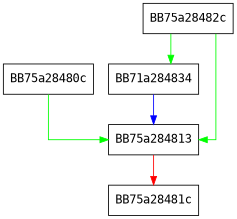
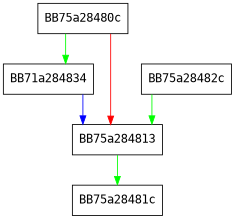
(171, 45) -> (66, 45)
(52, 140) -> (111, 75)
(154, 166) -> (117, 166)
